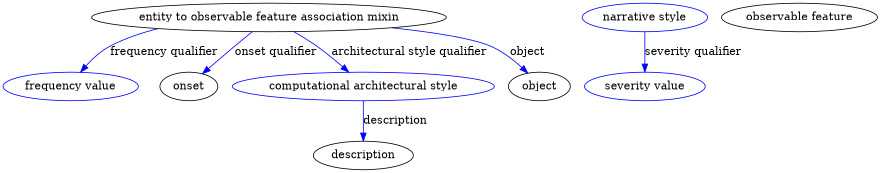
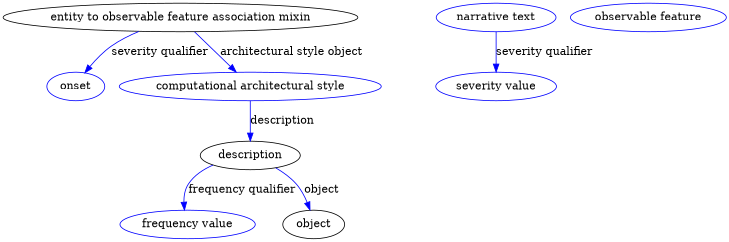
(645, 17) -> (496, 17)
(799, 17) -> (648, 17)
(460, 38) -> (295, 182)
(119, 42) -> (192, 179)
(276, 52) -> (160, 52)
(409, 52) -> (292, 52)
(189, 86) -> (76, 86)
